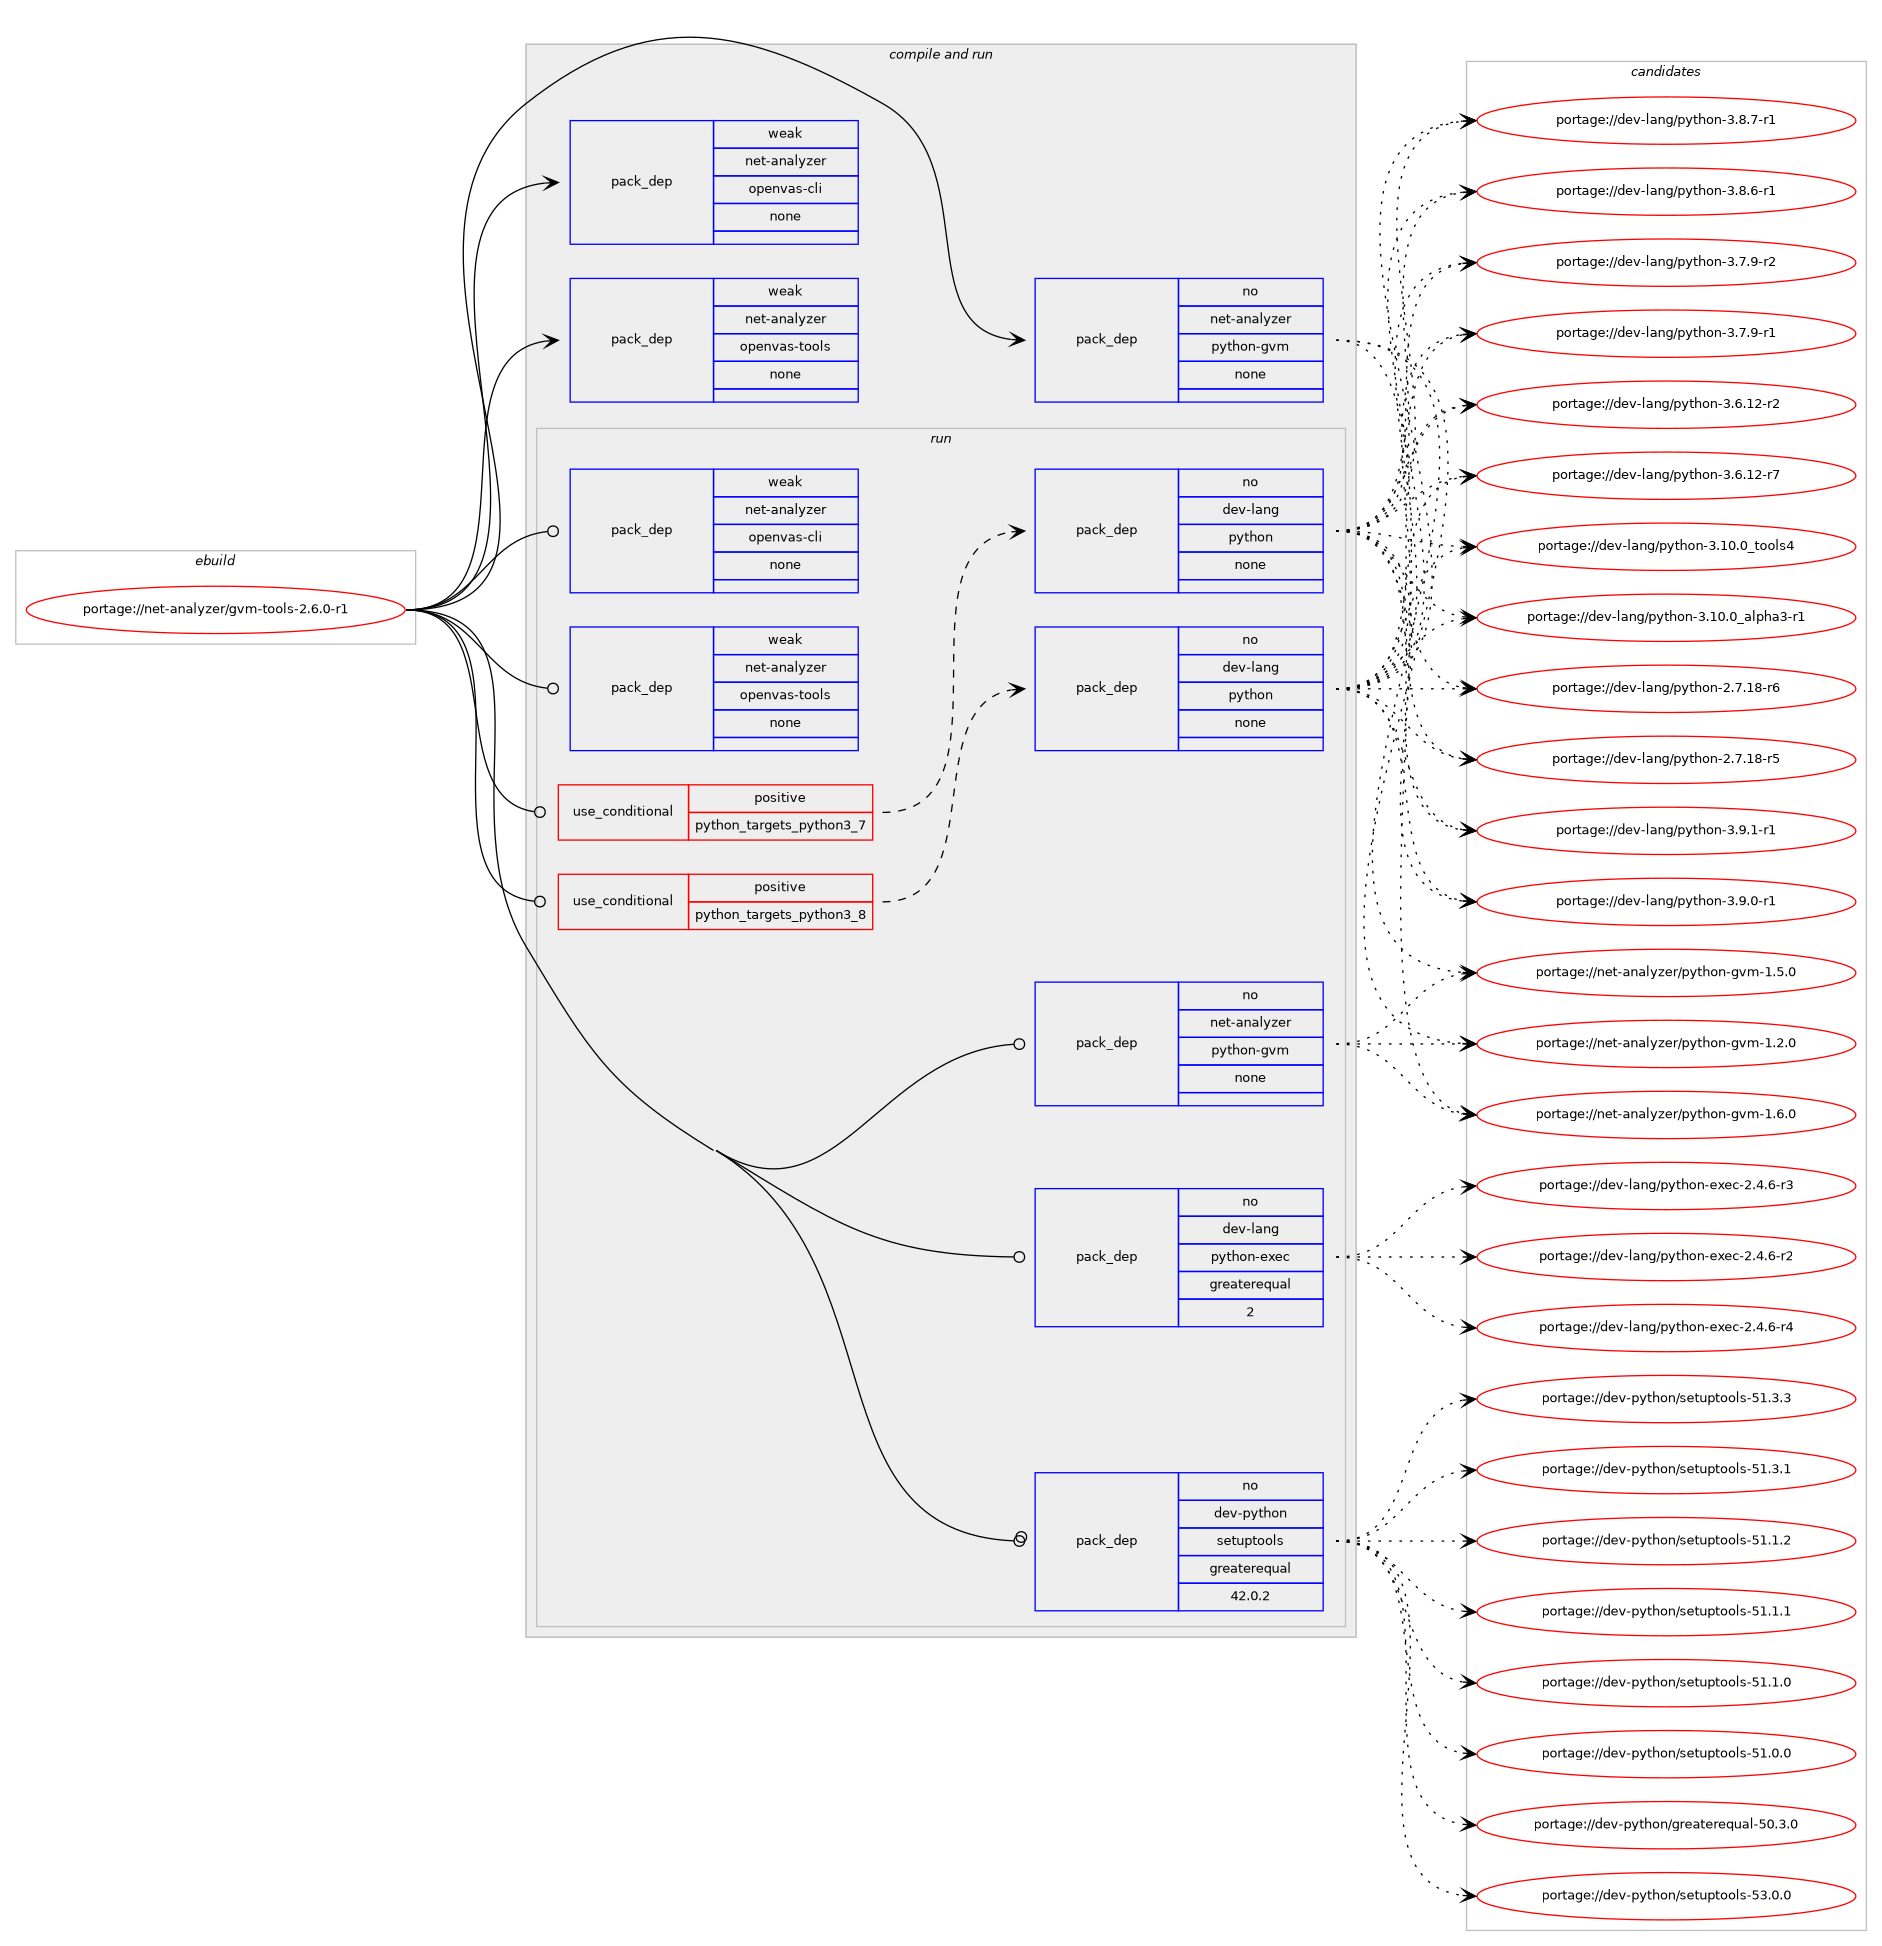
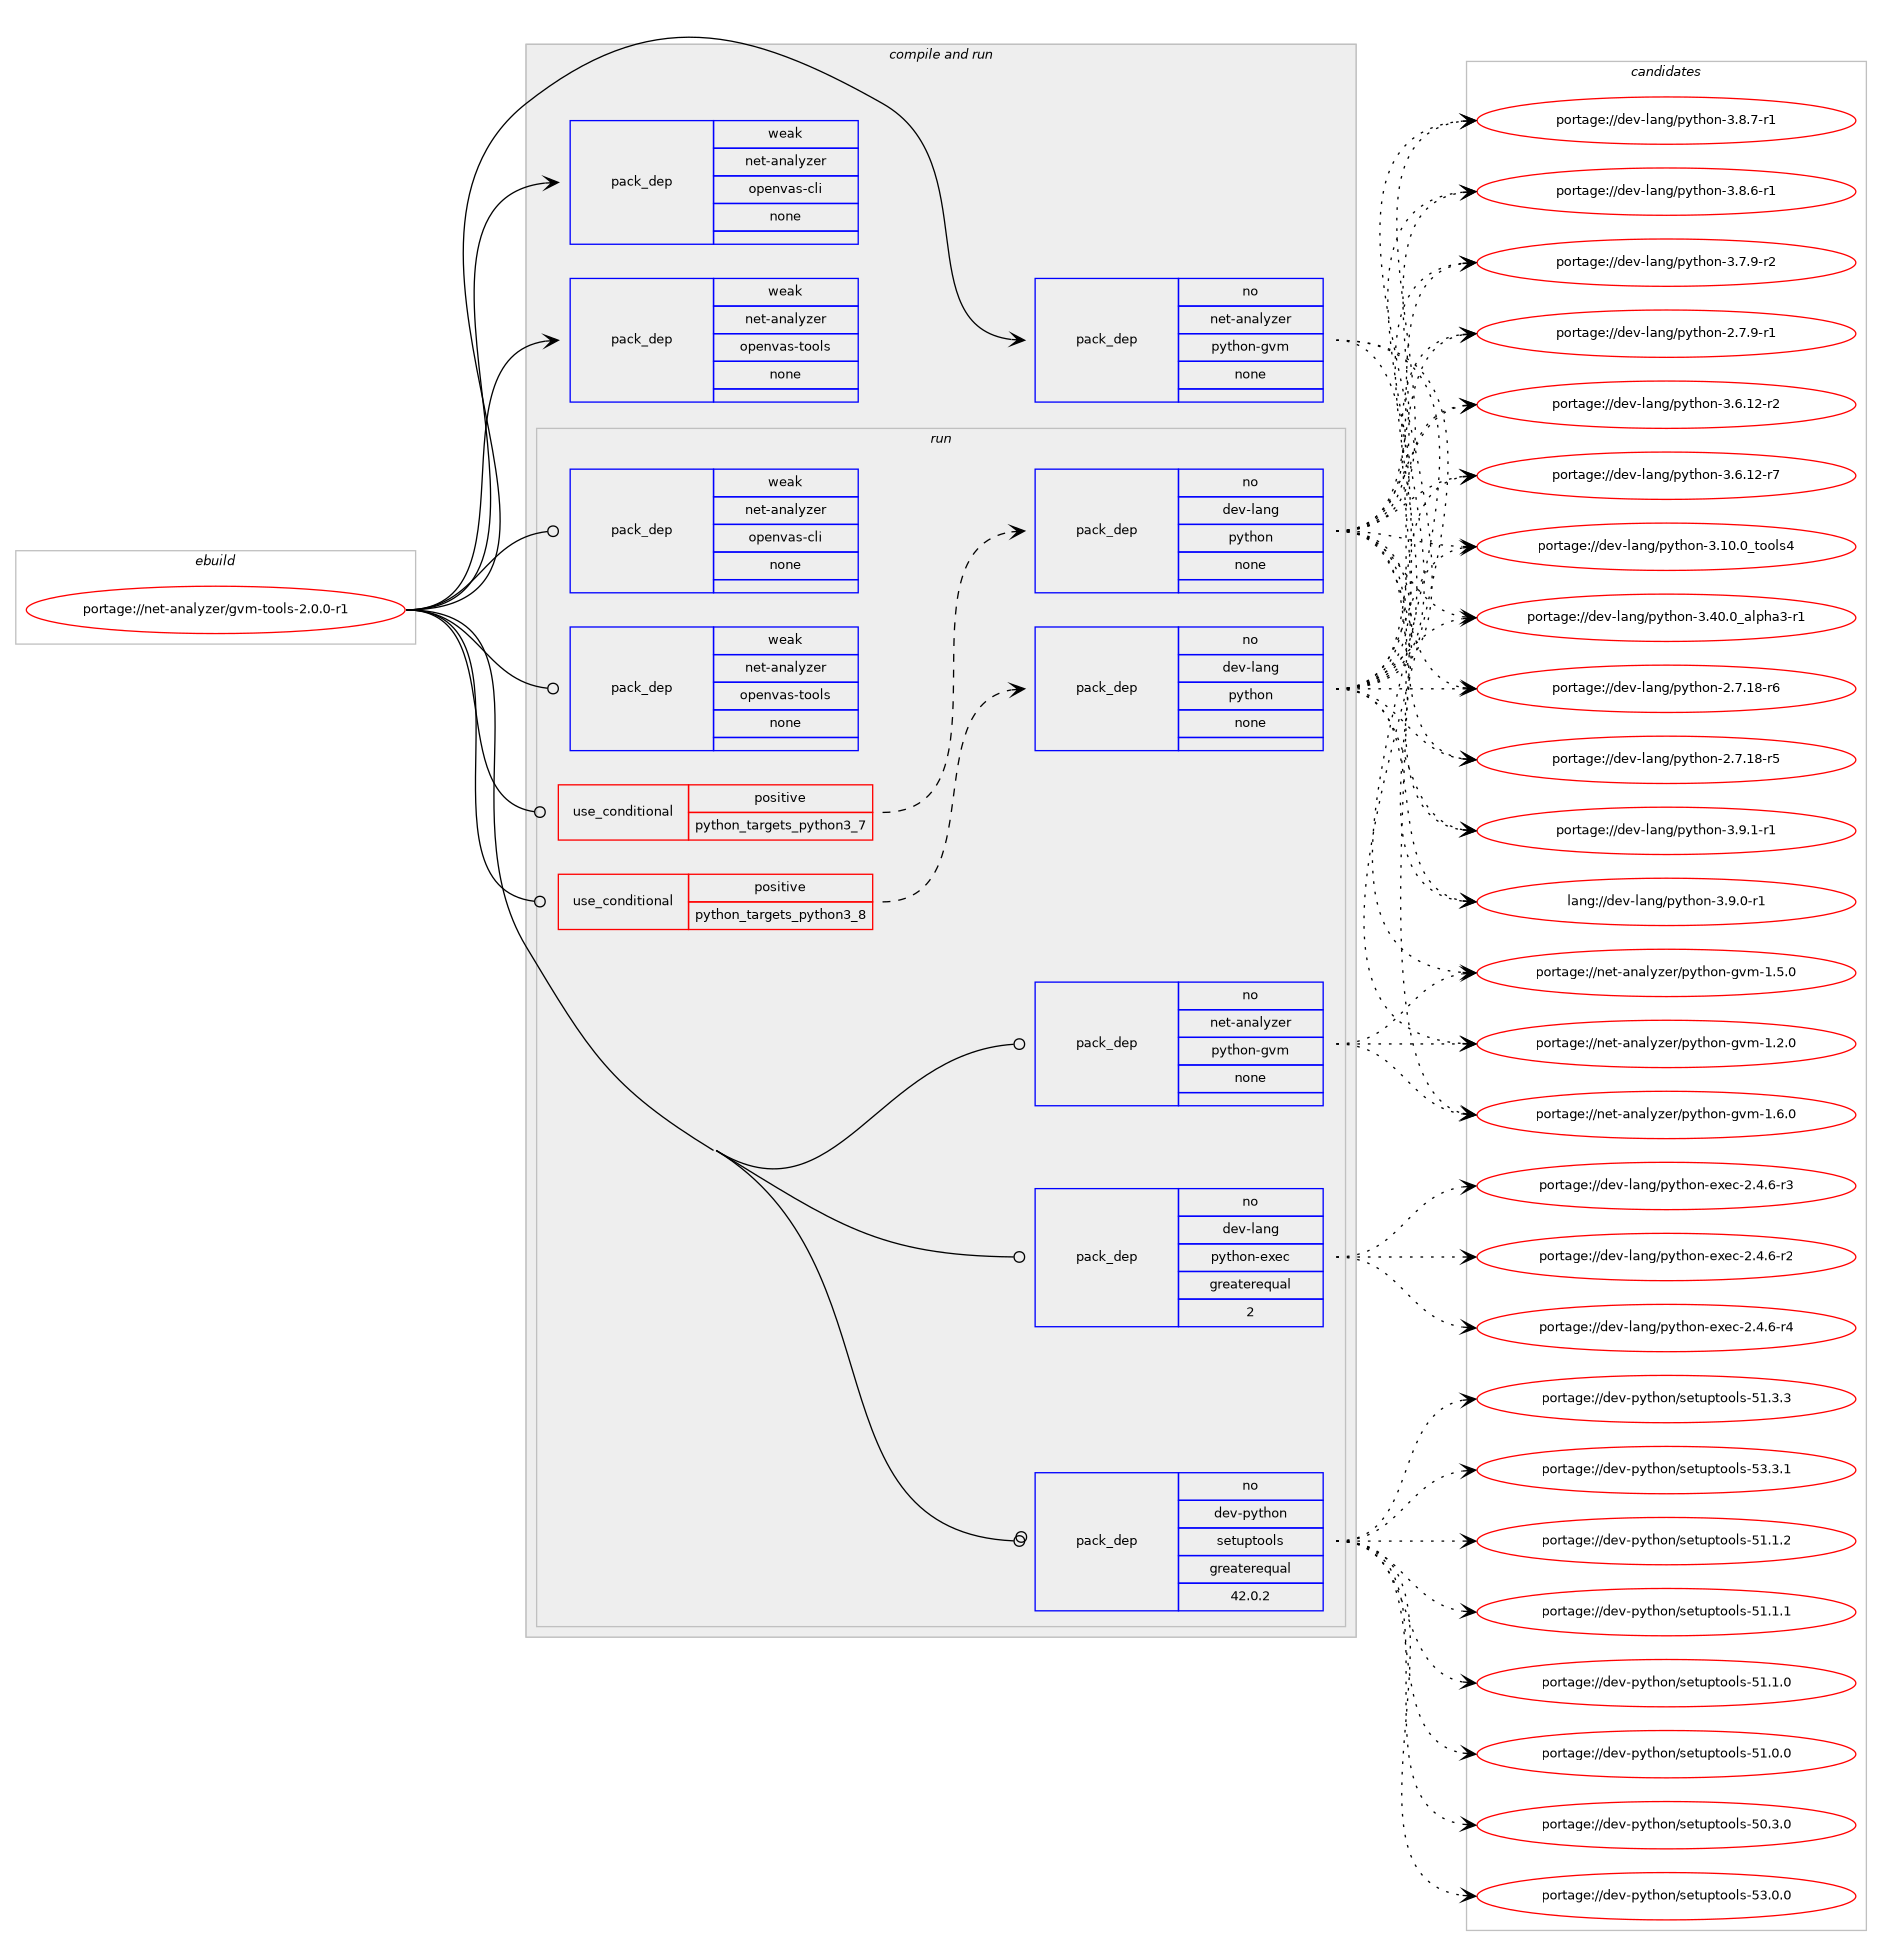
(1666, 334) -> (1666, 334)
(216, 610) -> (216, 610)
(1666, 618) -> (1666, 618)
(1666, 902) -> (1666, 902)
(1666, 1470) -> (1666, 1470)
(1666, 1825) -> (1666, 1825)
